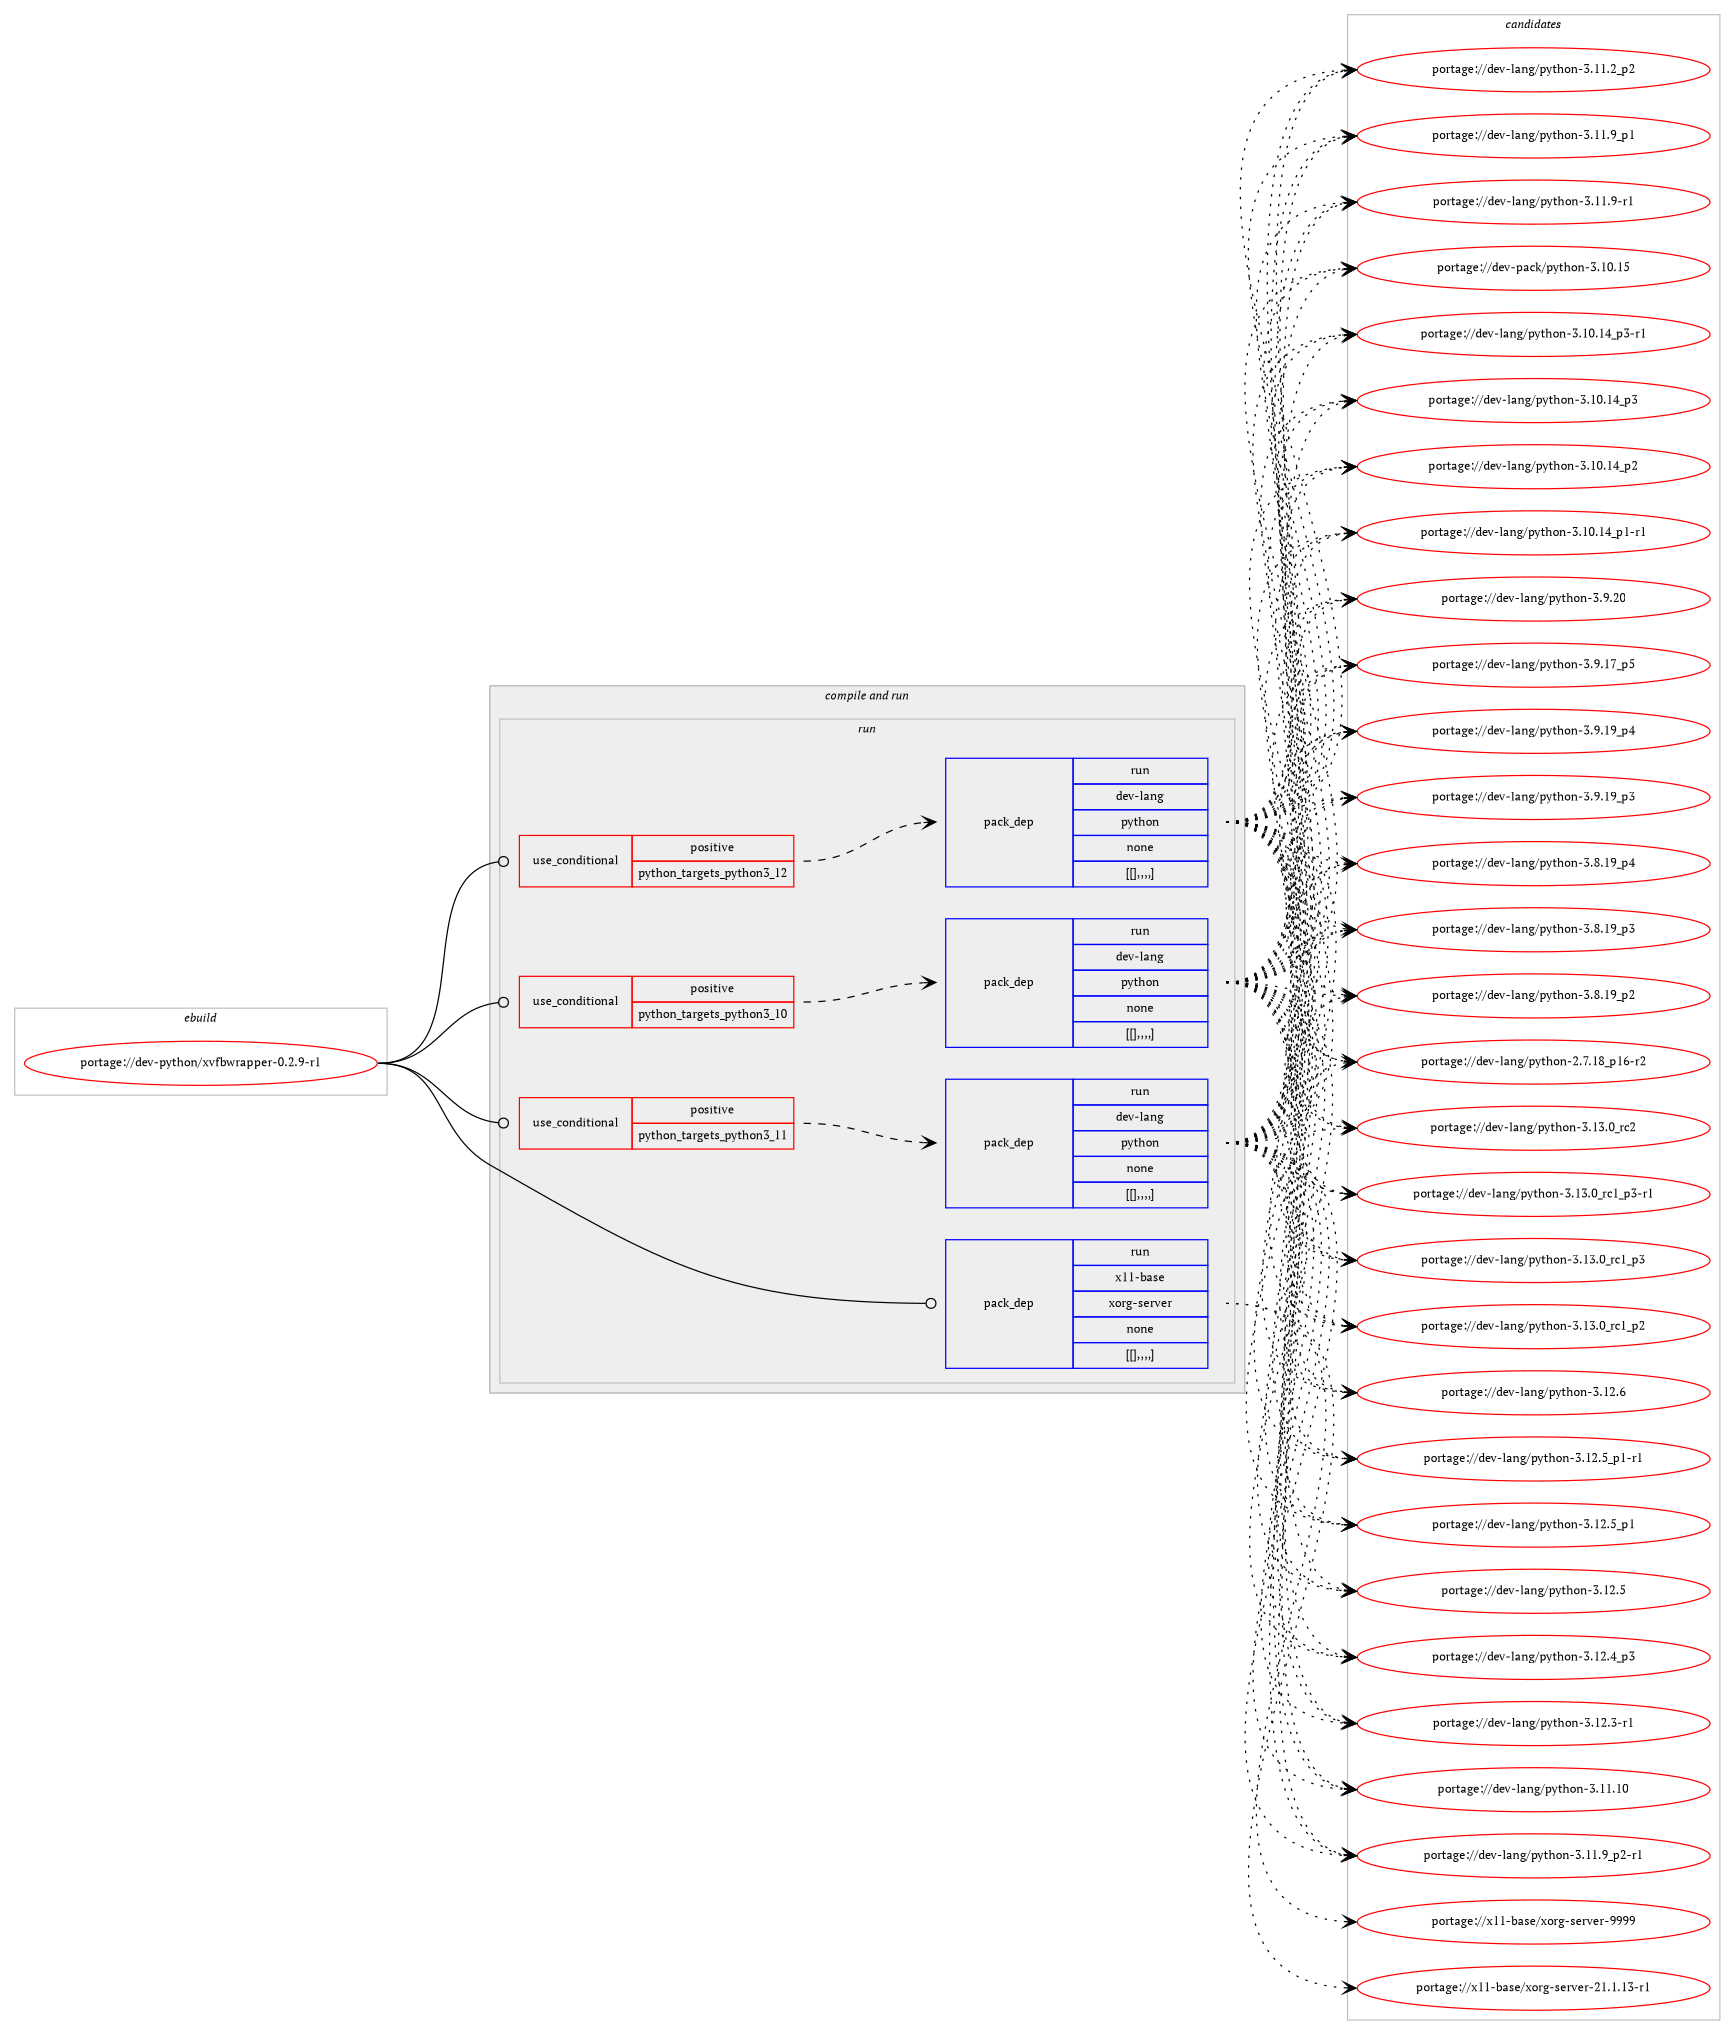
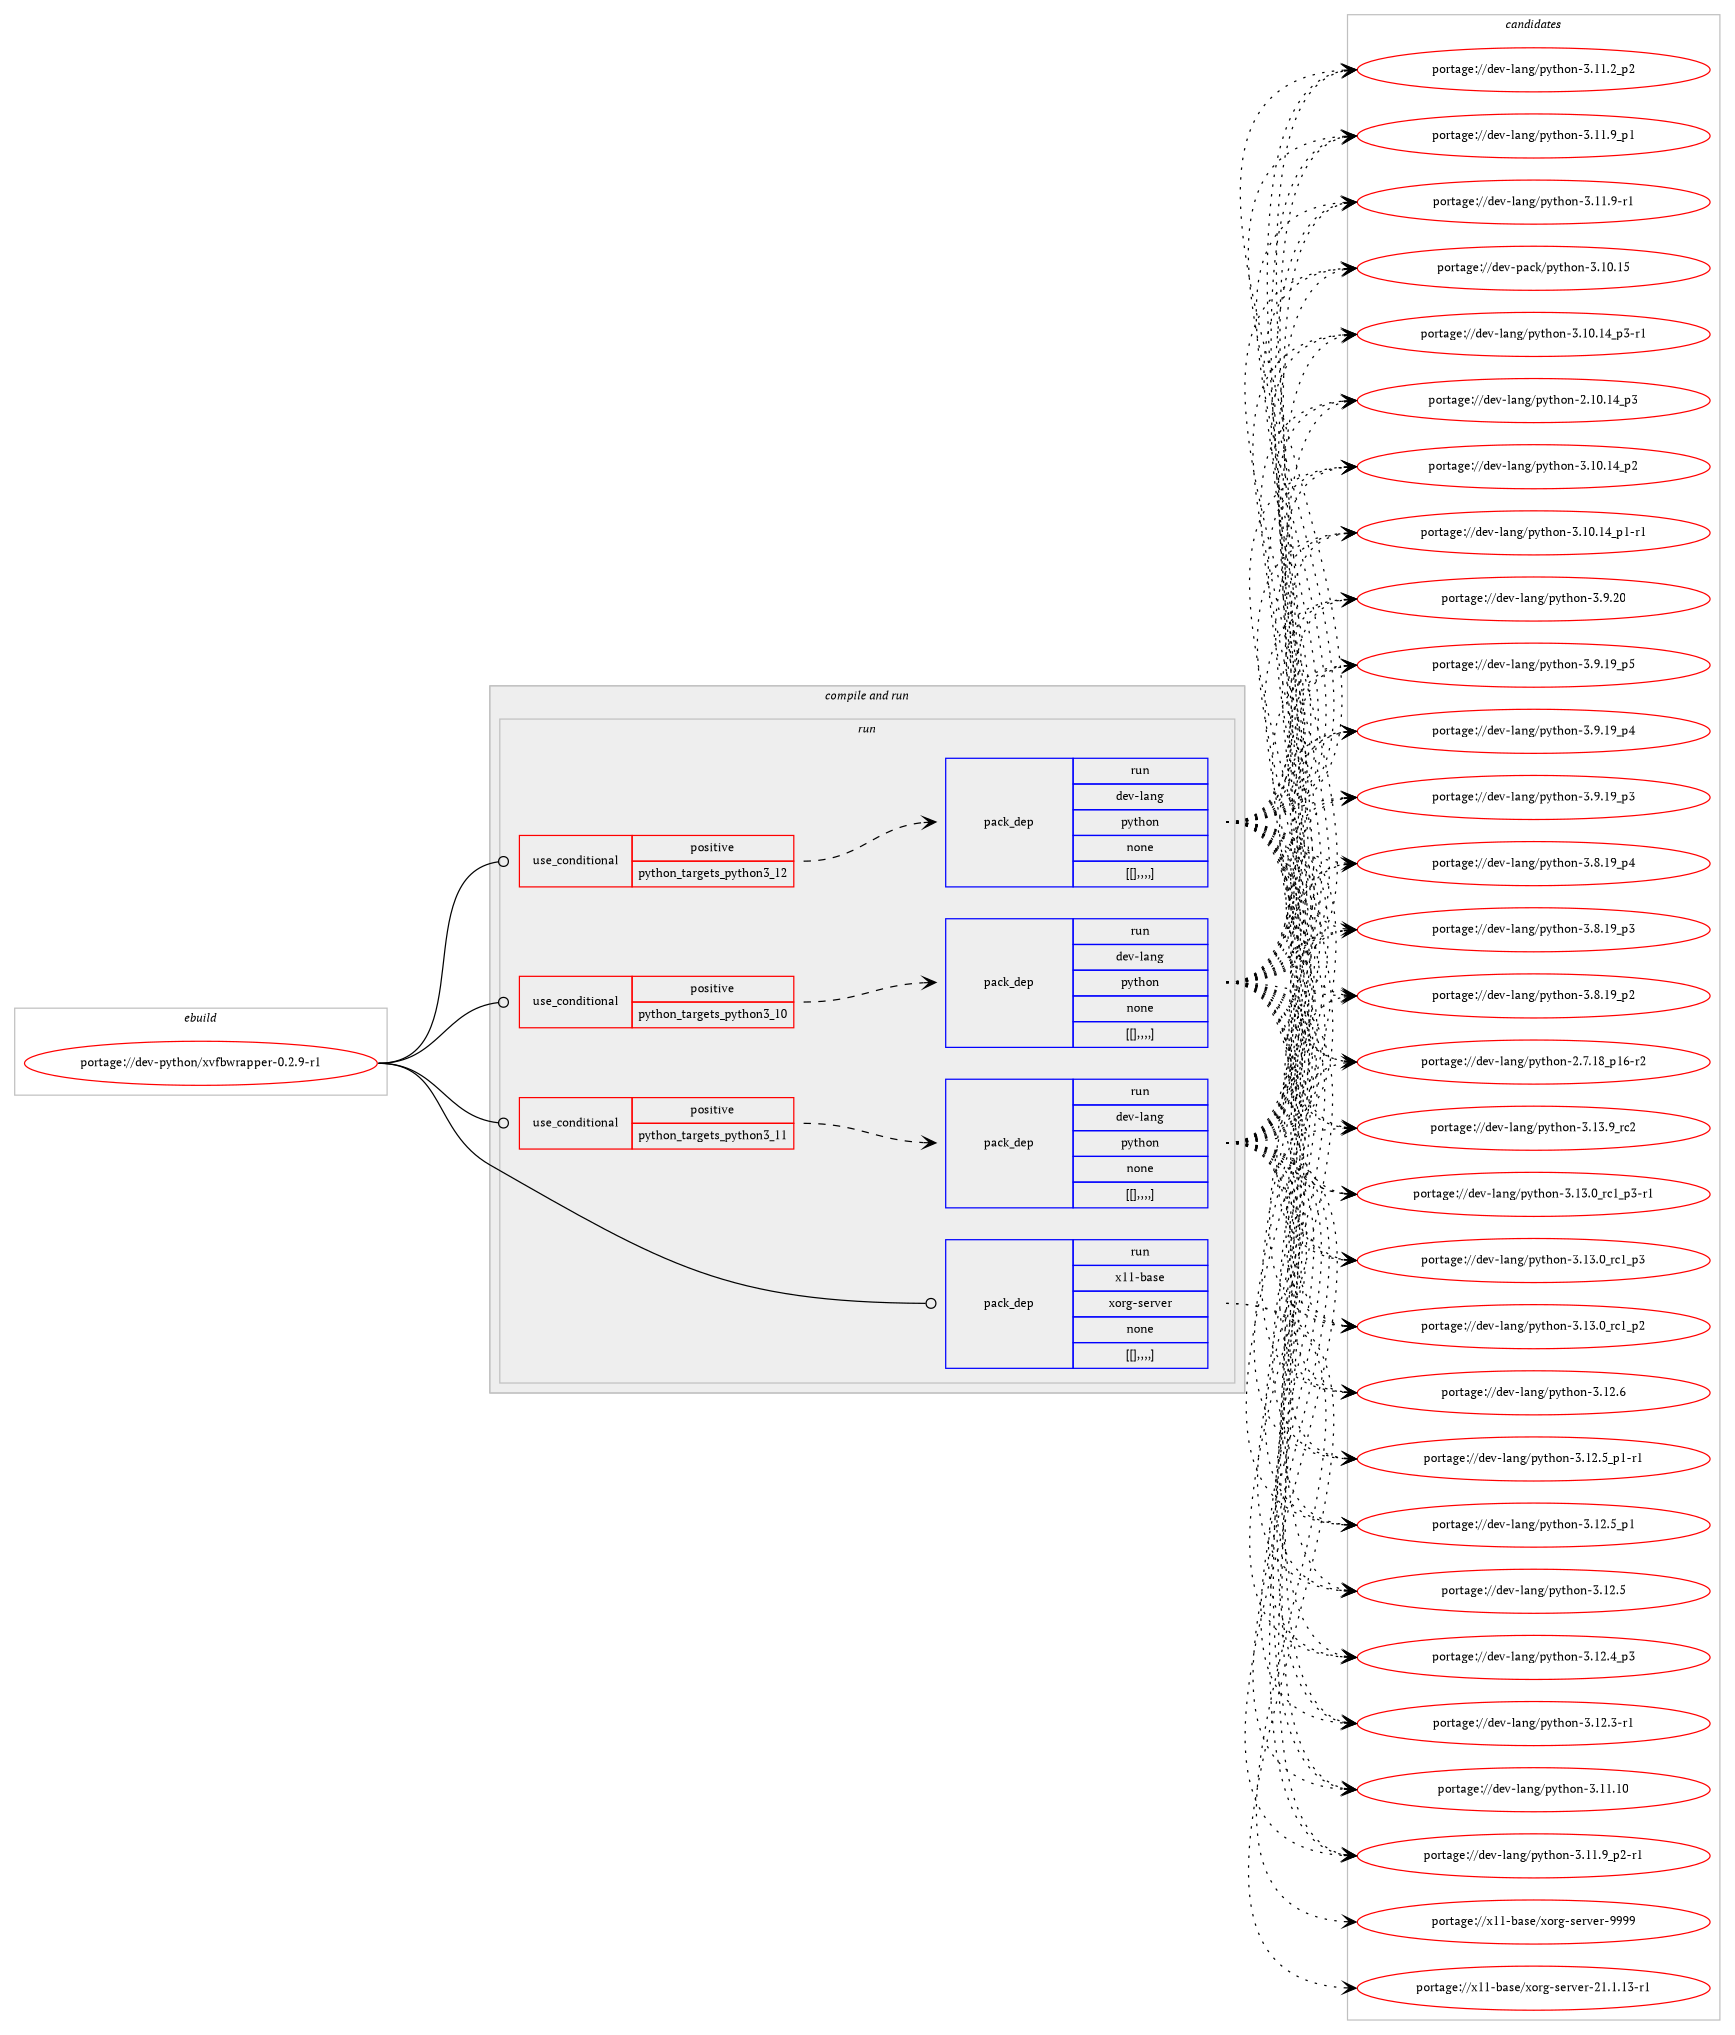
(1534, 401) -> (1534, 401)
(1534, 665) -> (1534, 665)
(1534, 1128) -> (1534, 1128)
